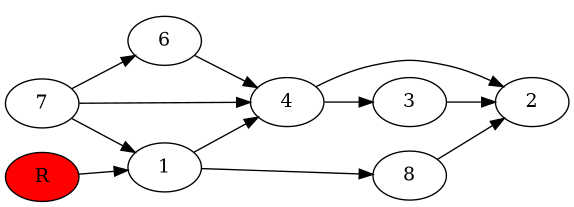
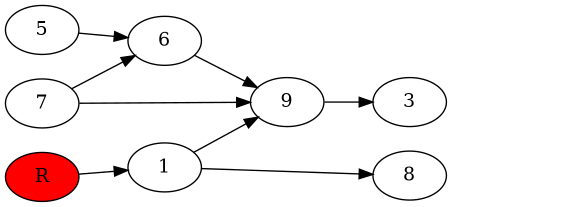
none -> (42, 30)
(287, 102) -> (287, 102)
(532, 102) -> none
(97, 132) -> none
